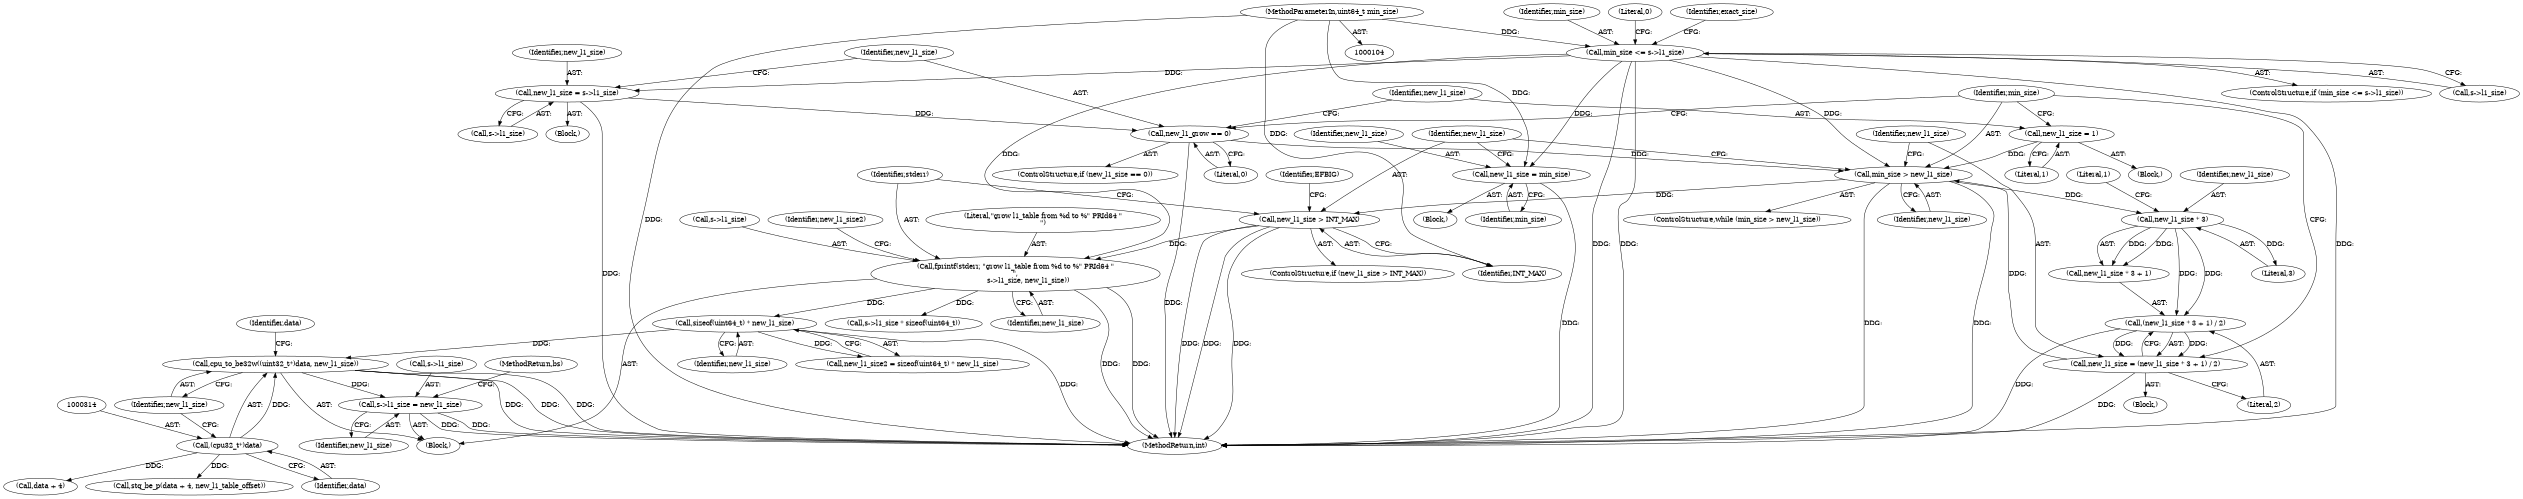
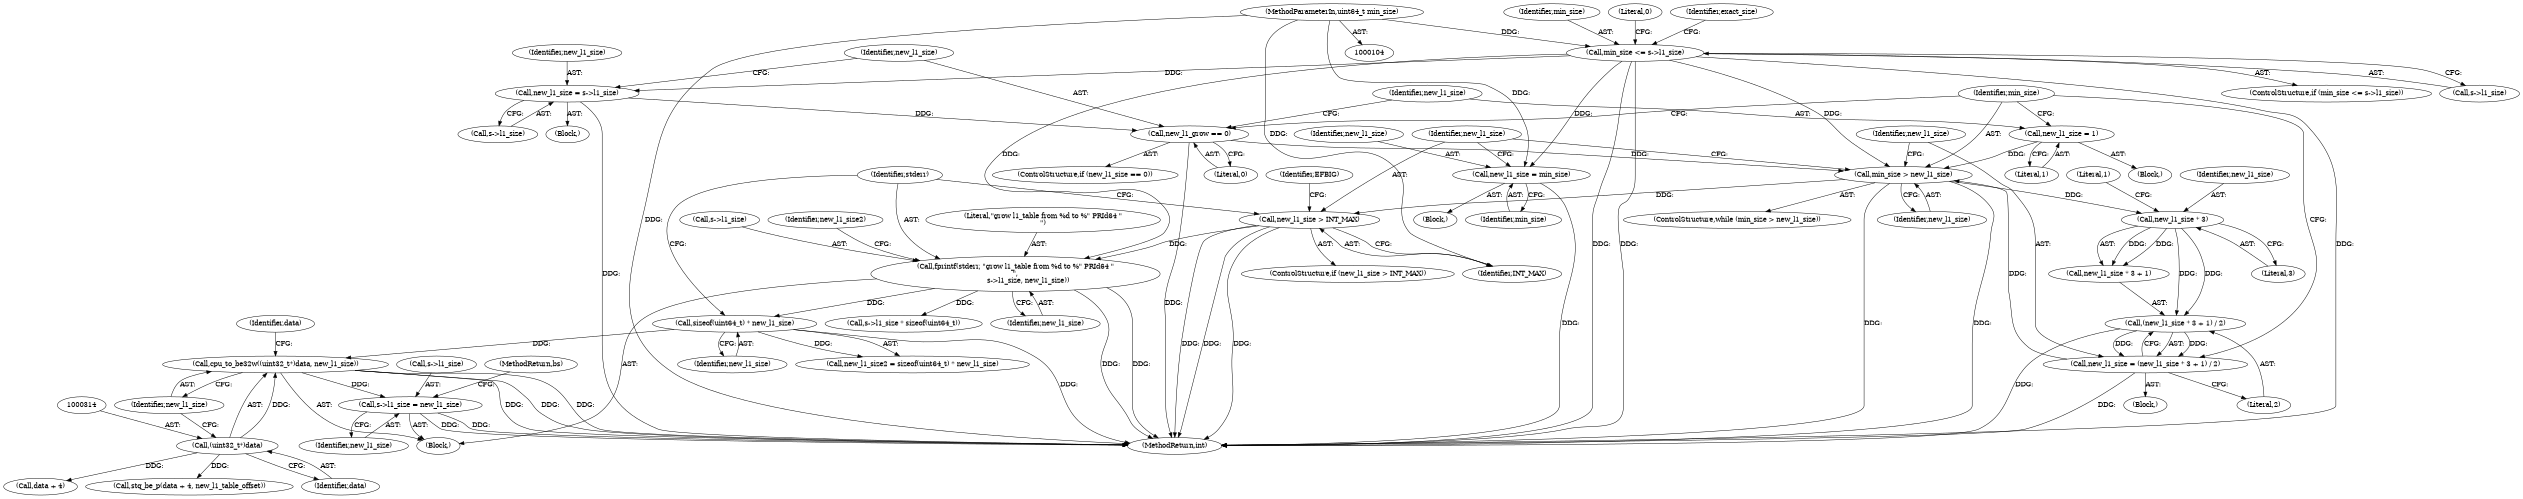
(2277, 244) -> (2277, 244)
(836, 341) -> (702, 193)
(227, 446) -> (227, 446)
